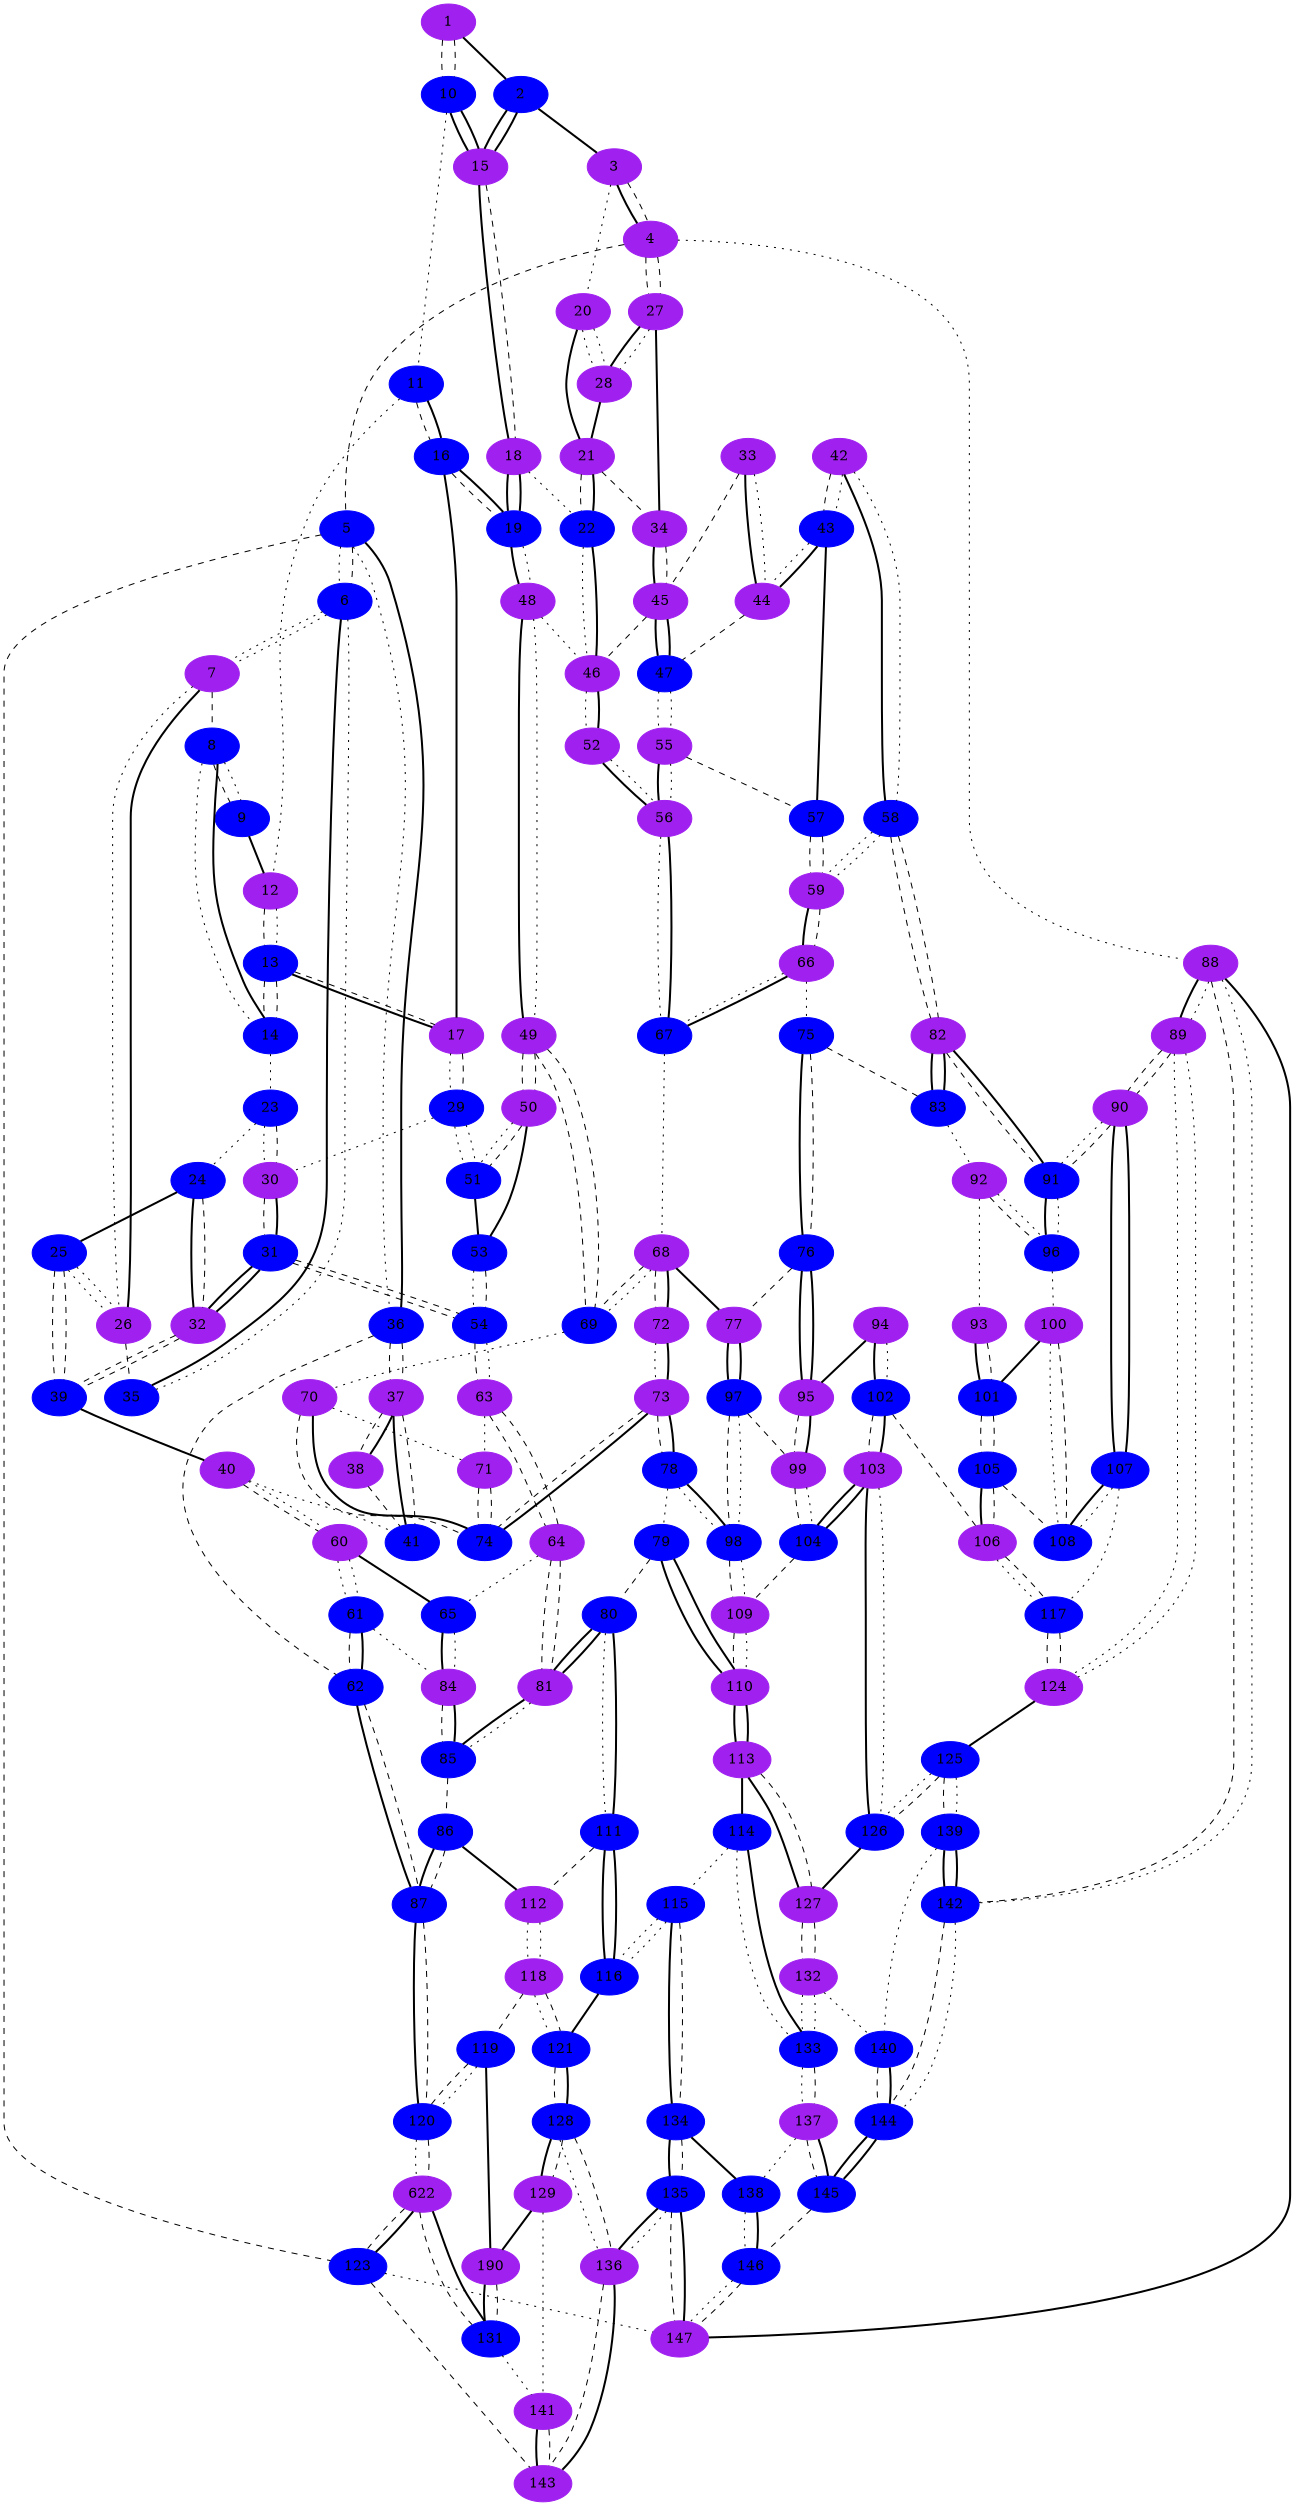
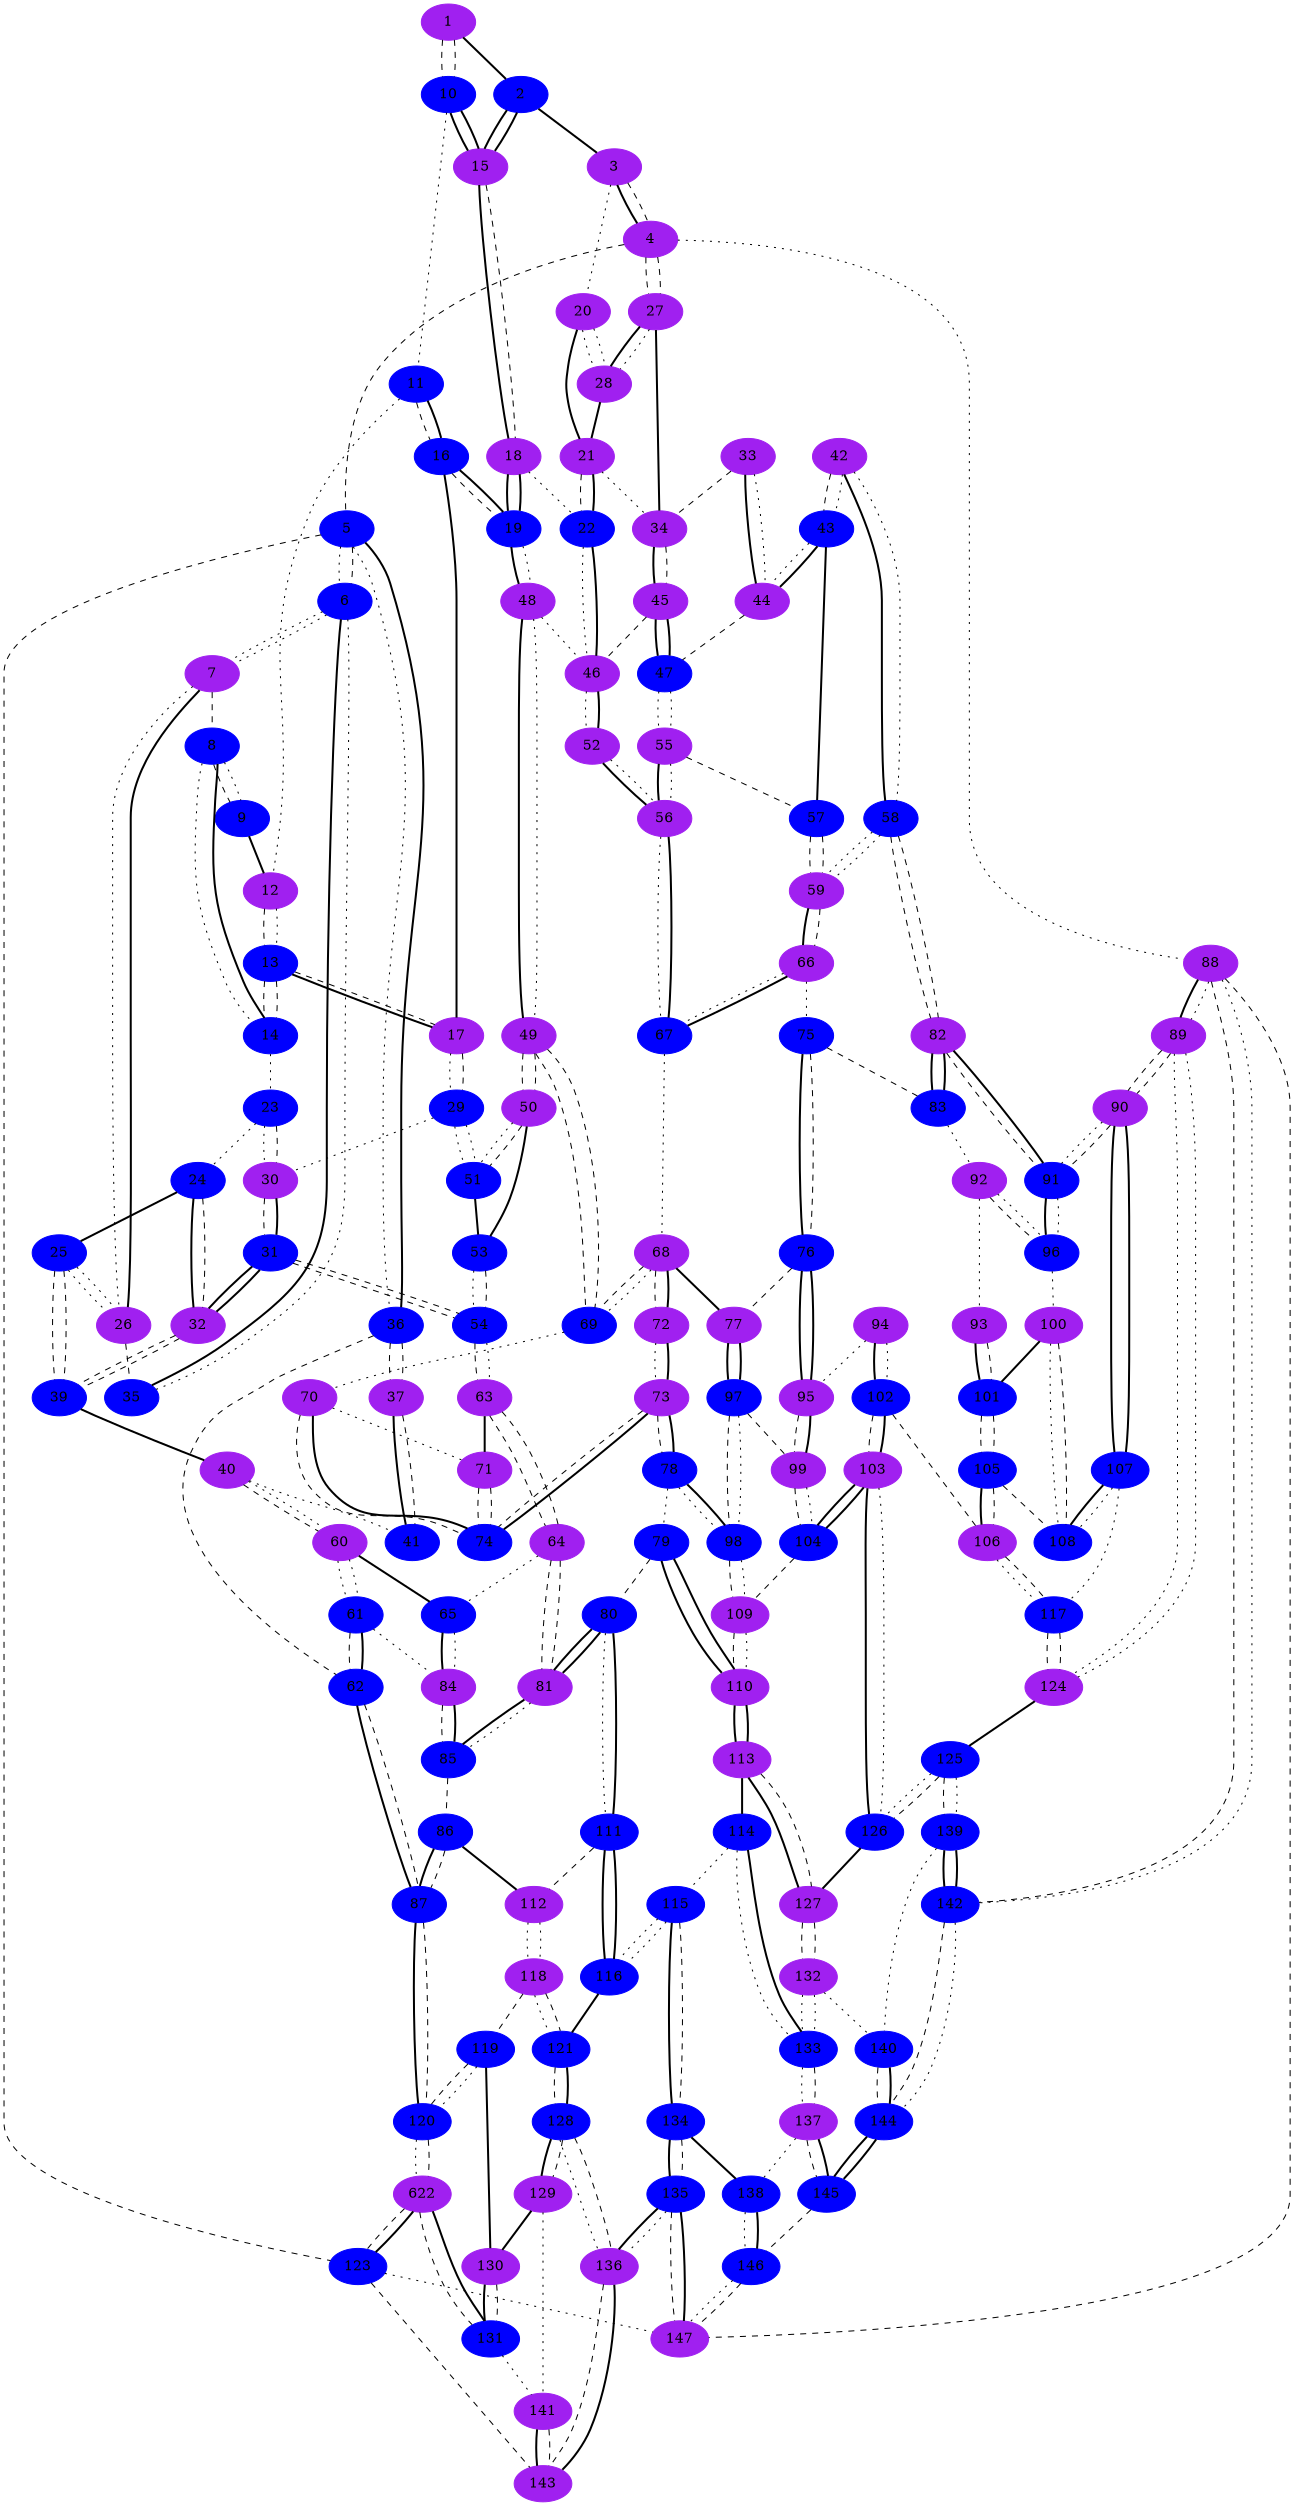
(623, 493) -> (623, 493)
(706, 530) -> (704, 493)
(844, 1362) -> (844, 1362)
(485, 1434) -> (485, 1434)
(356, 1470) -> none
(1290, 1889) -> (1290, 1889)
(491, 2267) -> (491, 2267)
